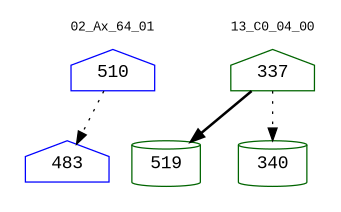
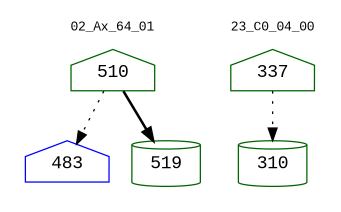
(273, 27) -> (273, 27)
(113, 72) -> (113, 72)
(229, 110) -> (135, 110)
(273, 164) -> (273, 164)
